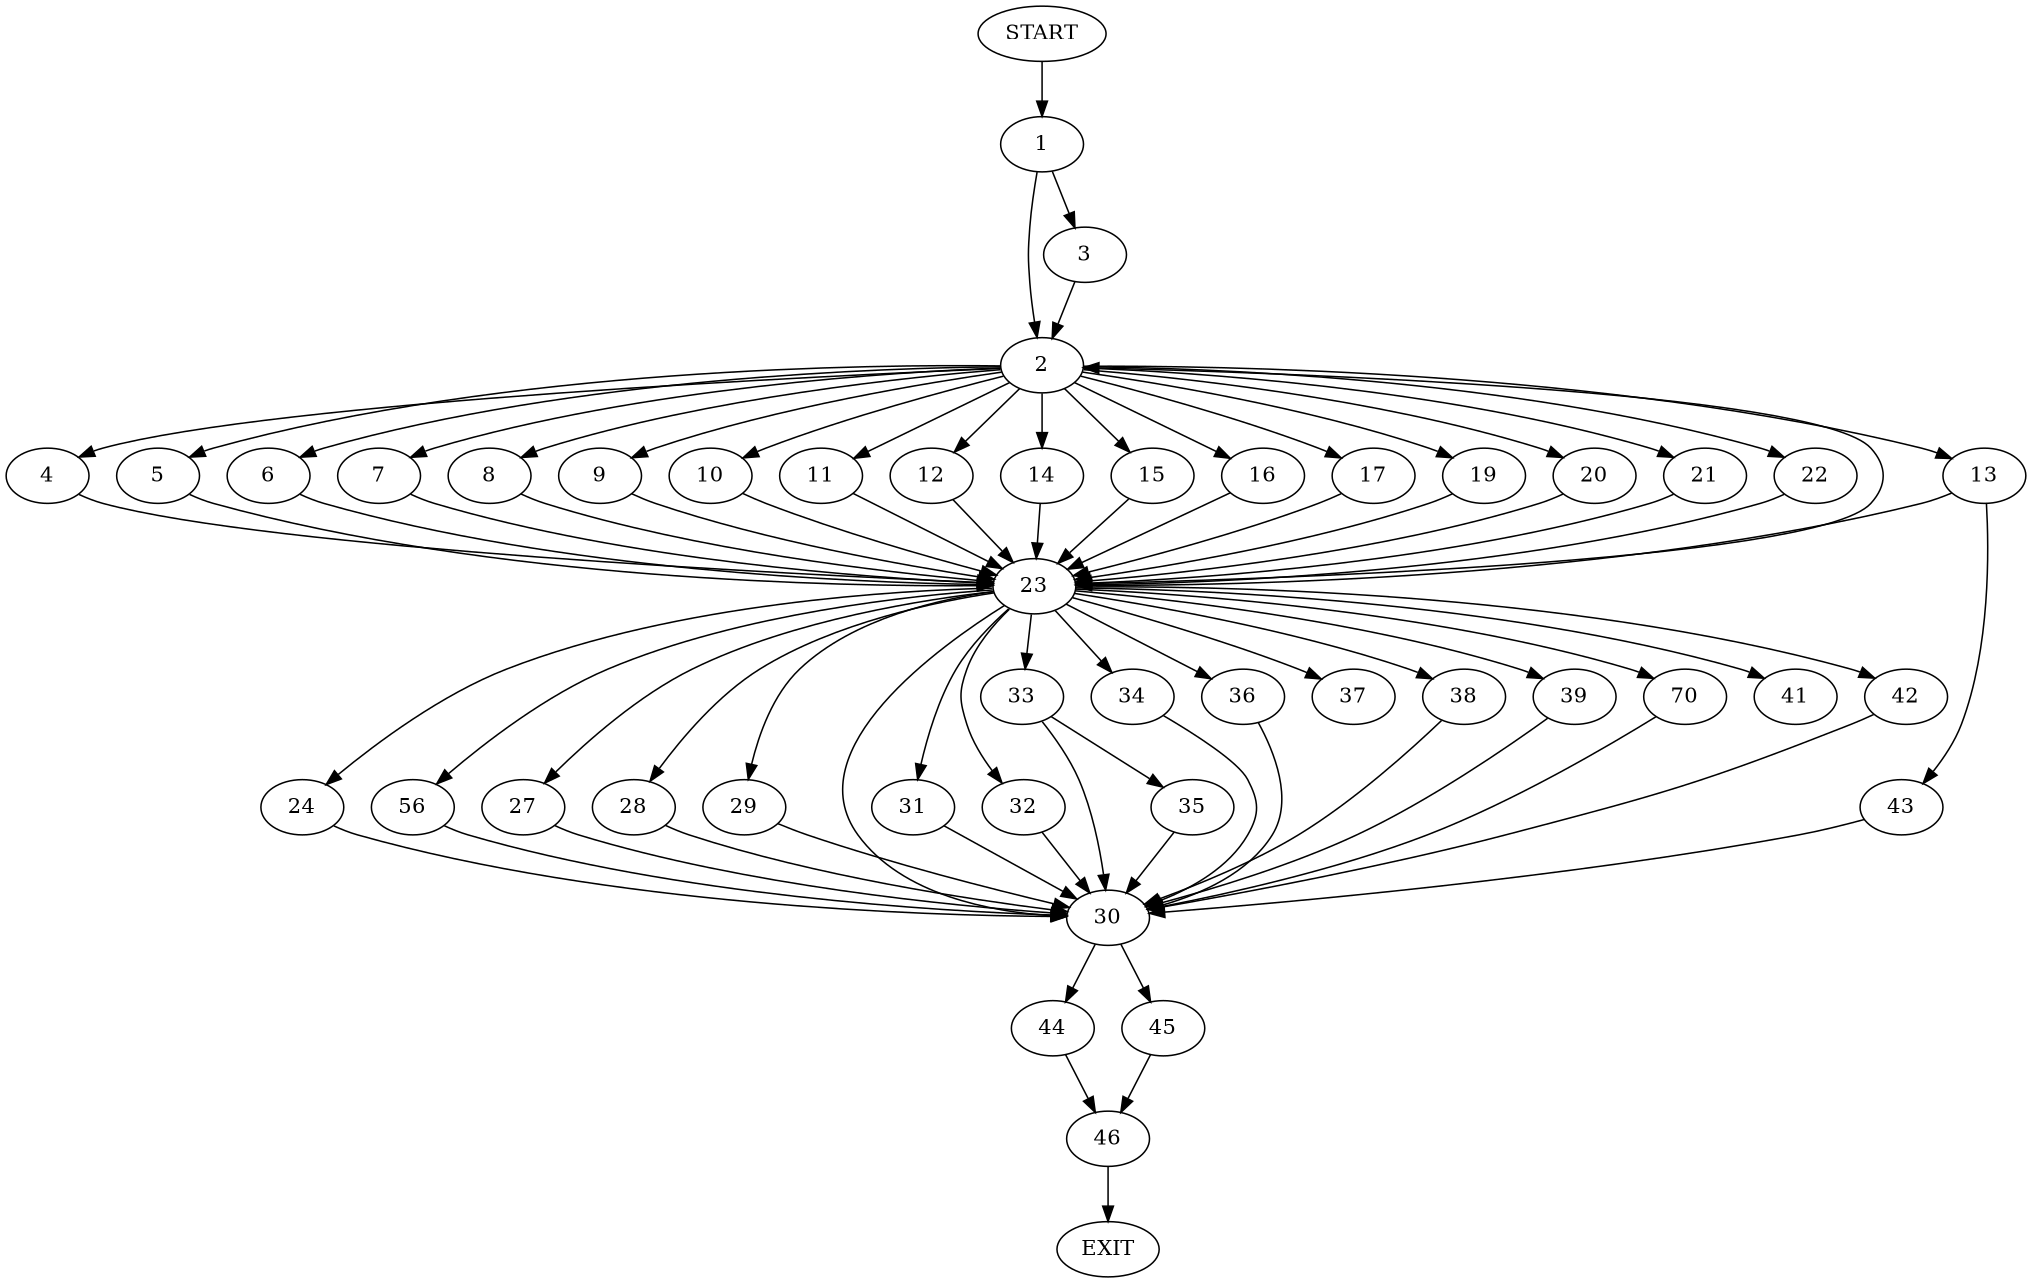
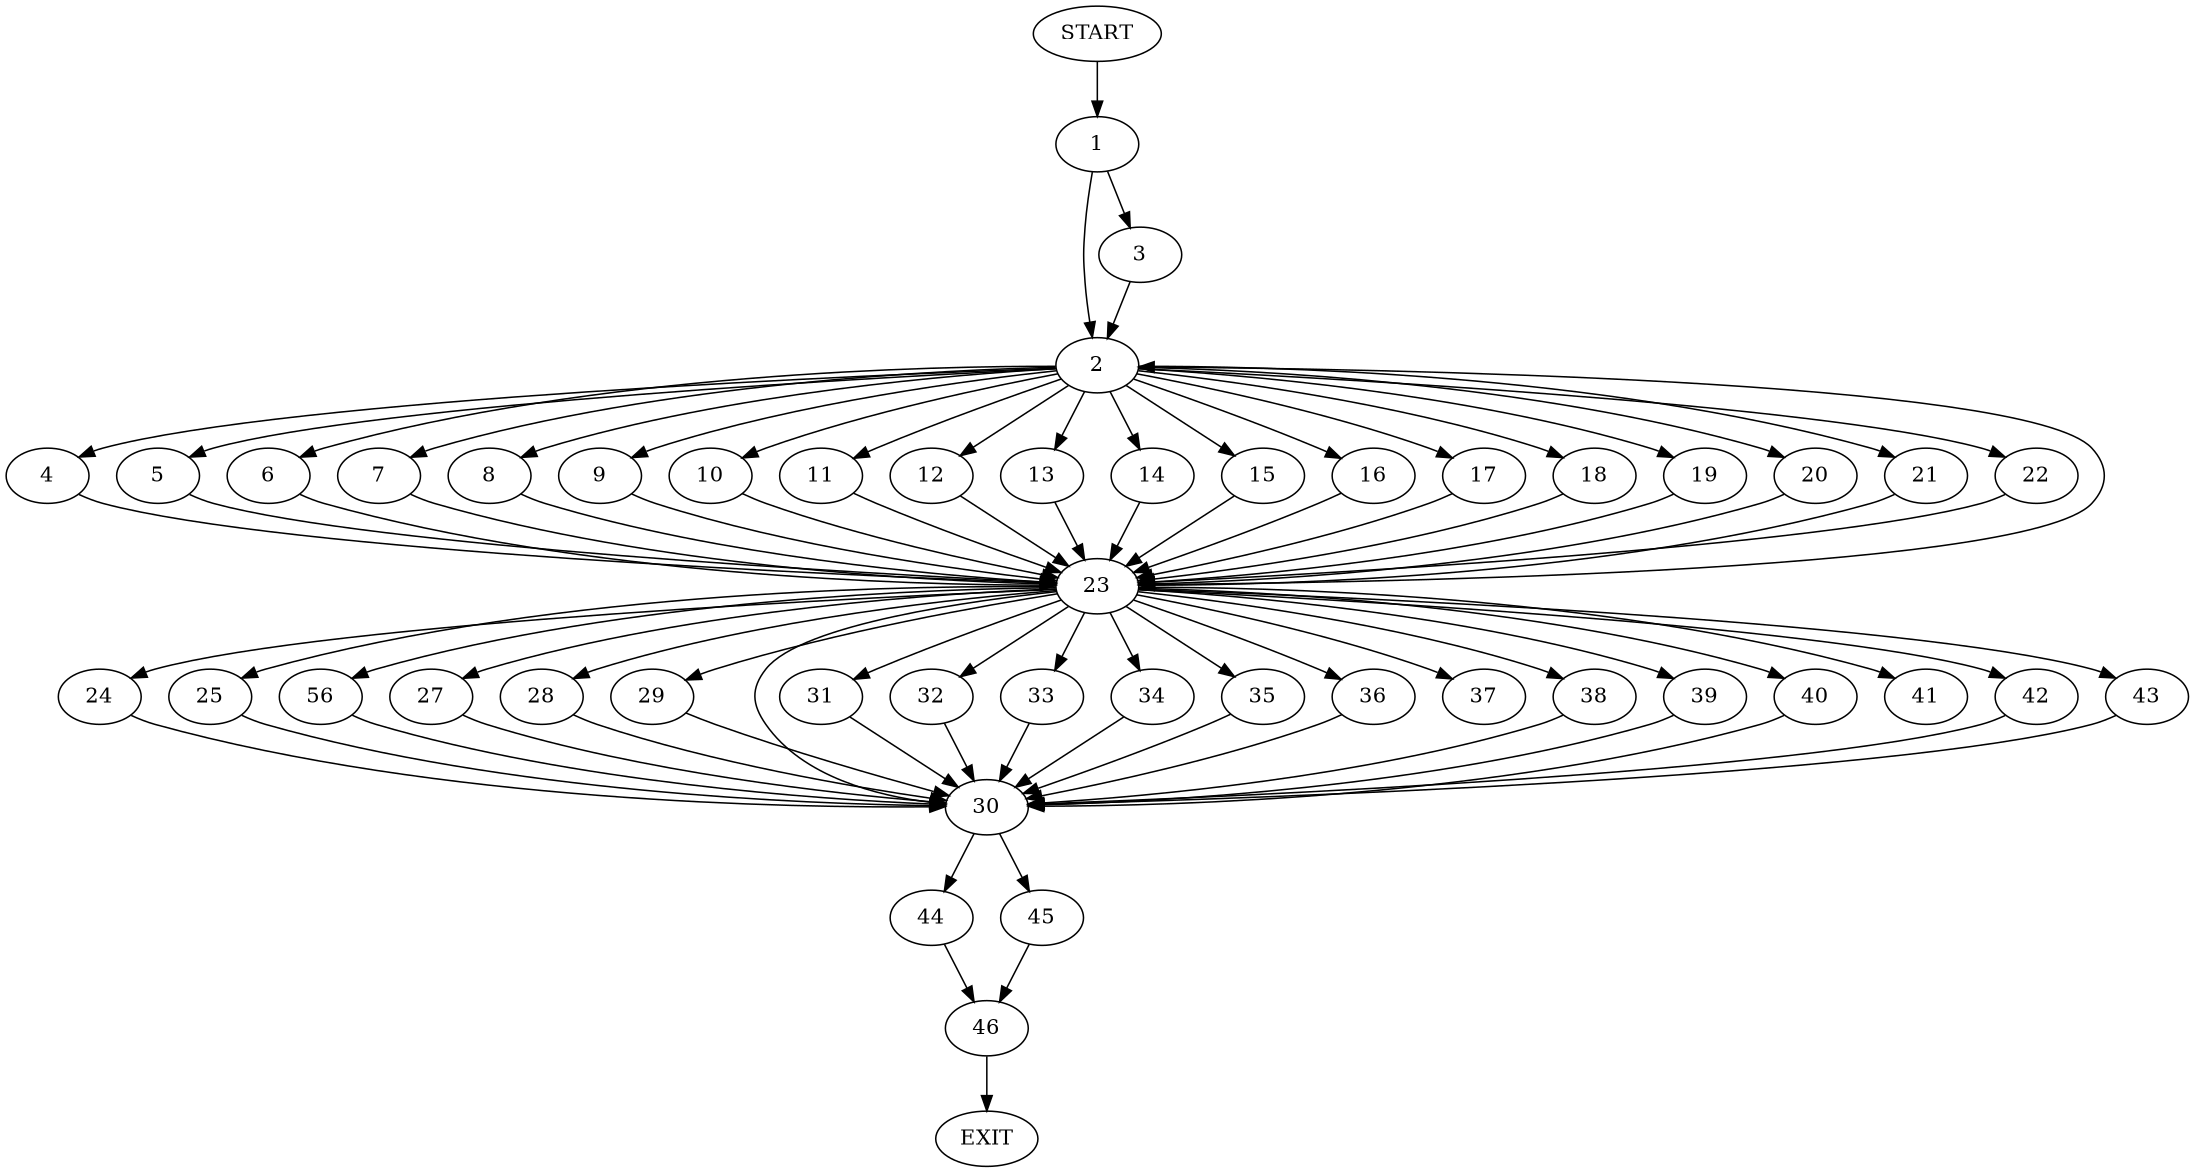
none -> (1595, 476)
(1981, 643) -> (1742, 623)
none -> (210, 697)
(1685, 697) -> (1816, 697)
(1101, 748) -> (1174, 637)
